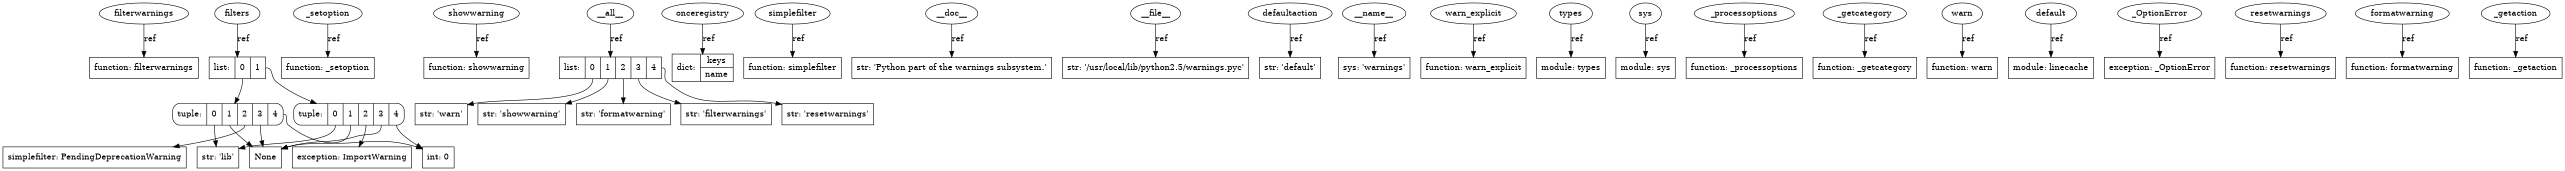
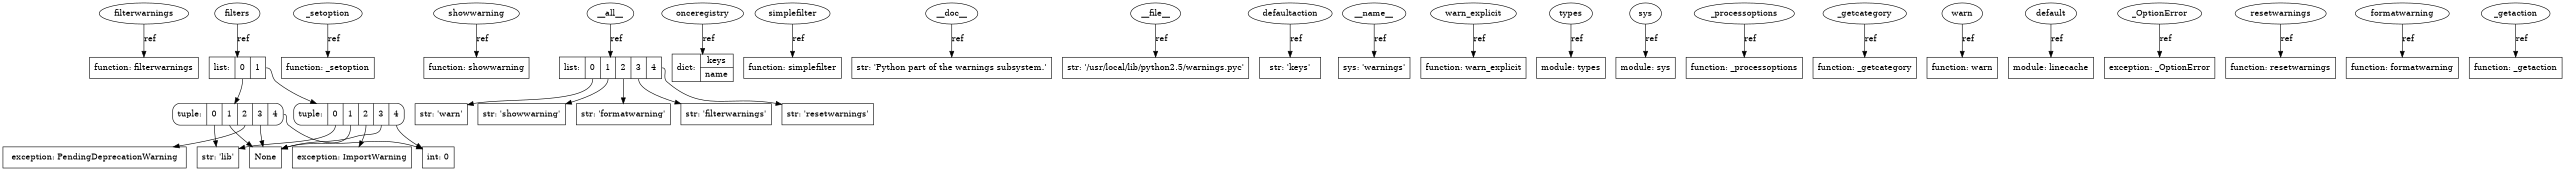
(1290, 68) -> (1290, 68)
(95, 157) -> (95, 157)
